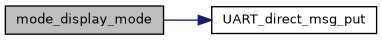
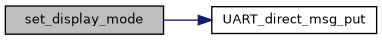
(84, 20) -> (84, 20)
